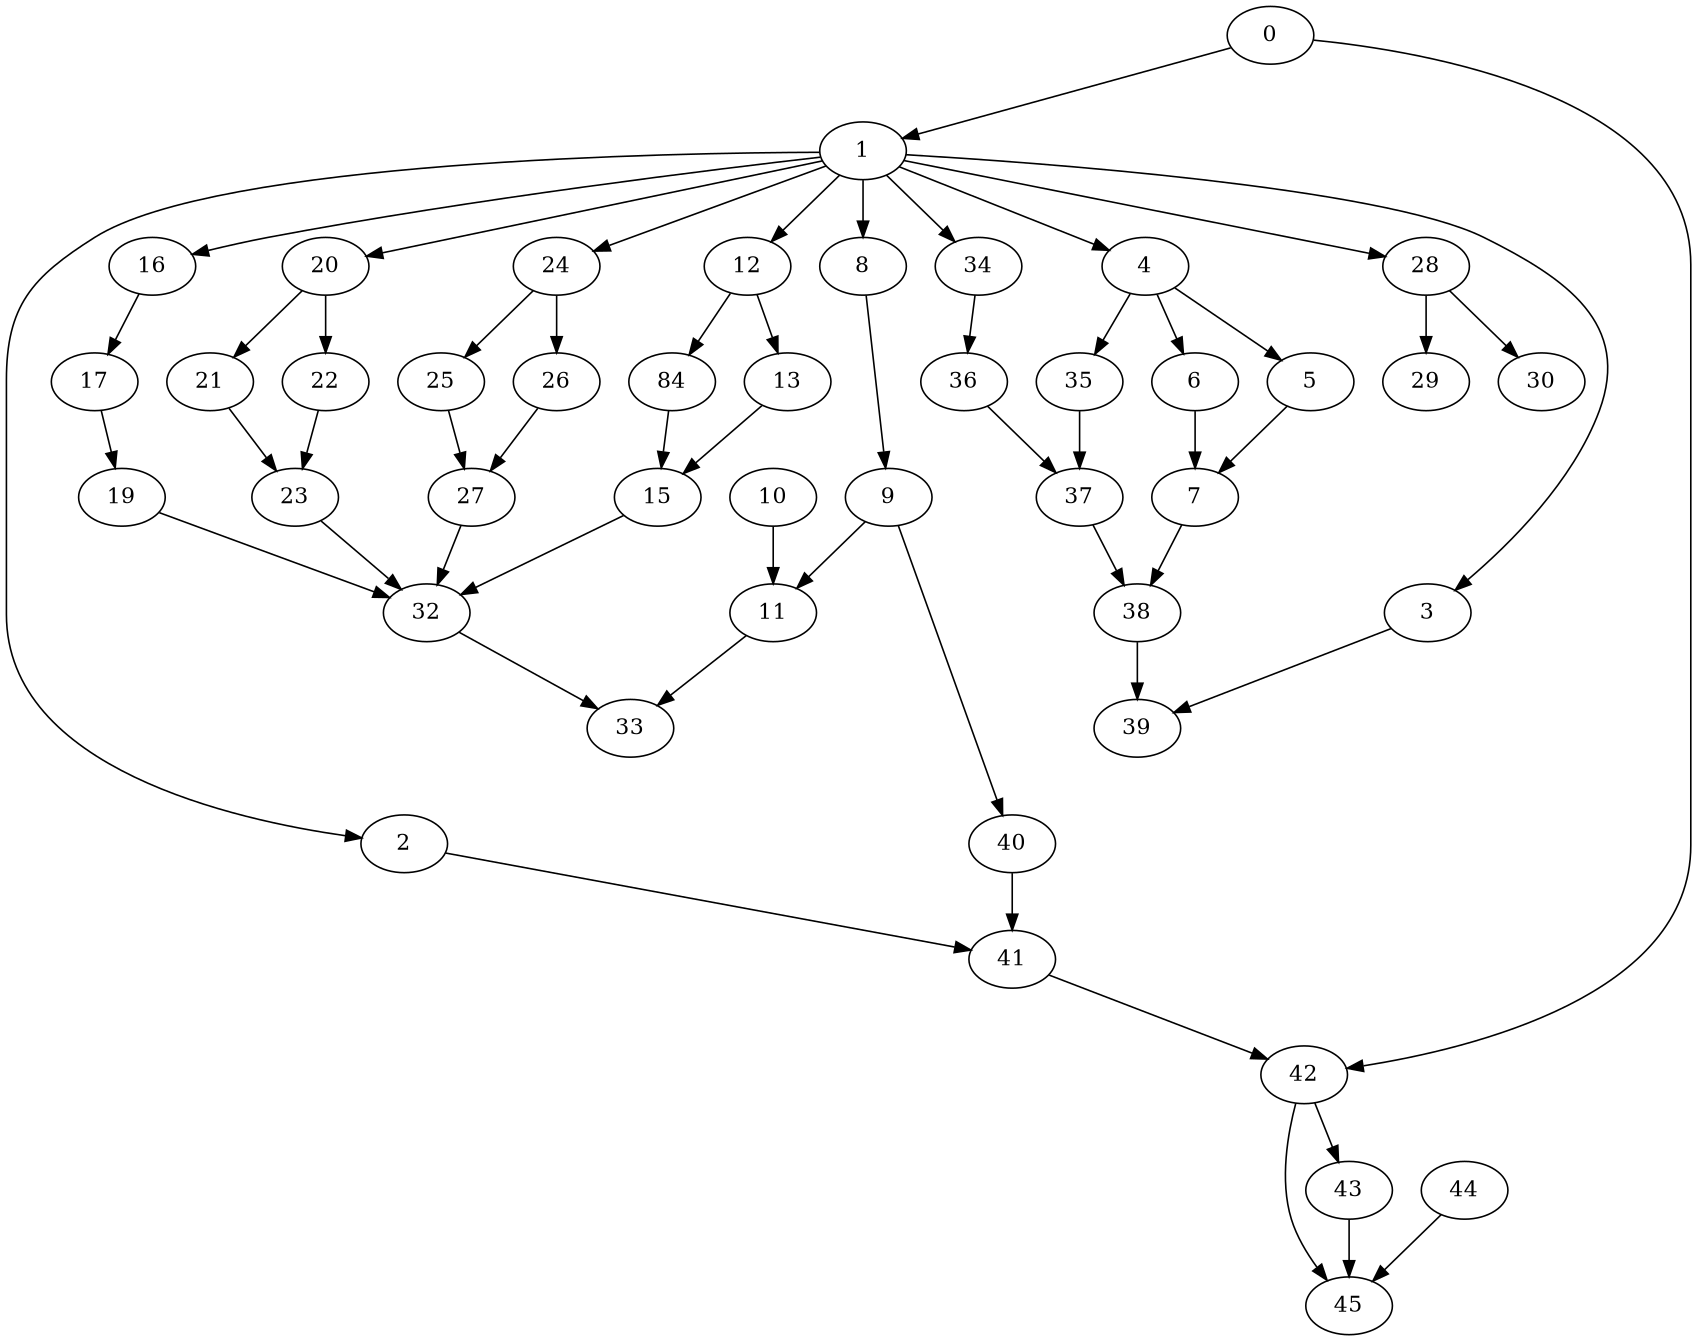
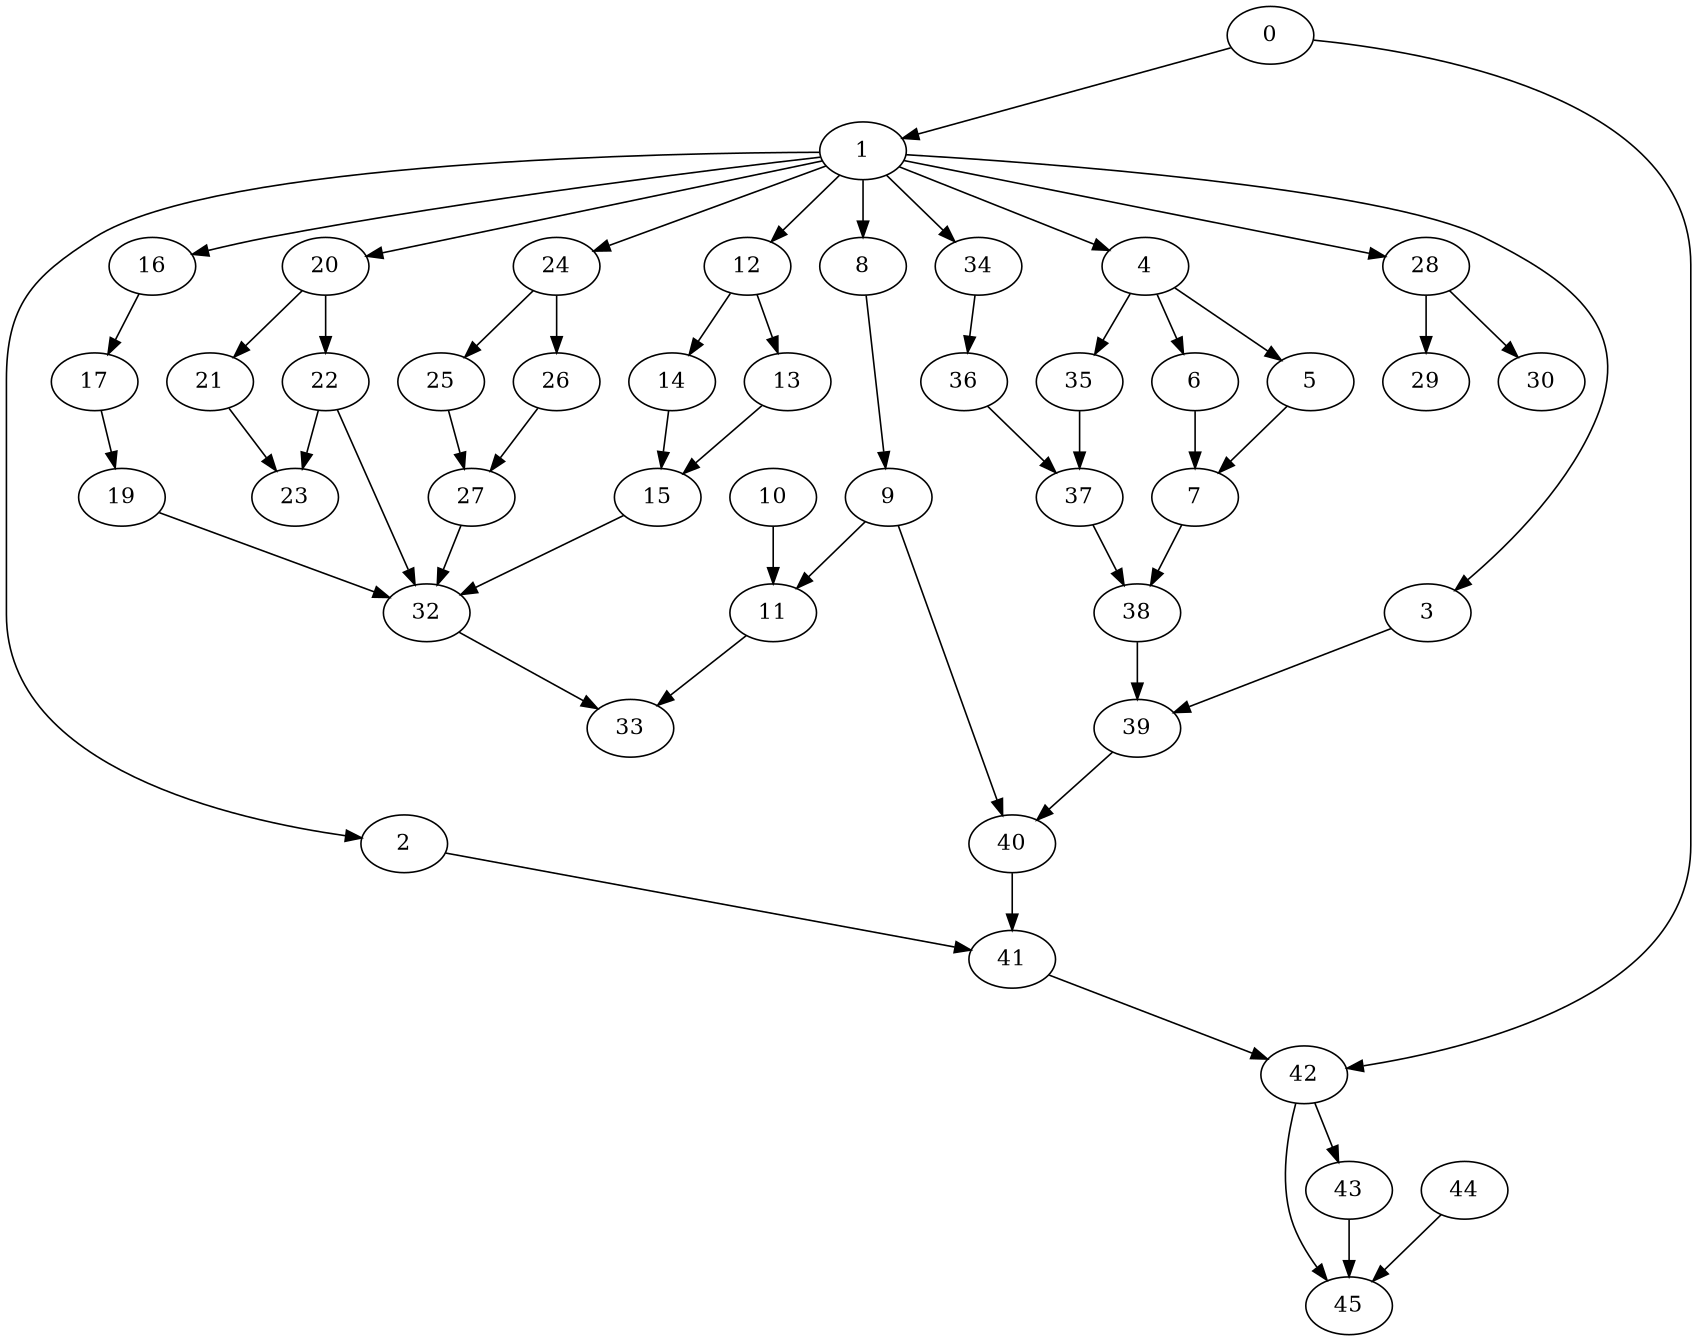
(672, 382) -> (672, 382)
(355, 550) -> (373, 490)
none -> (1081, 781)
